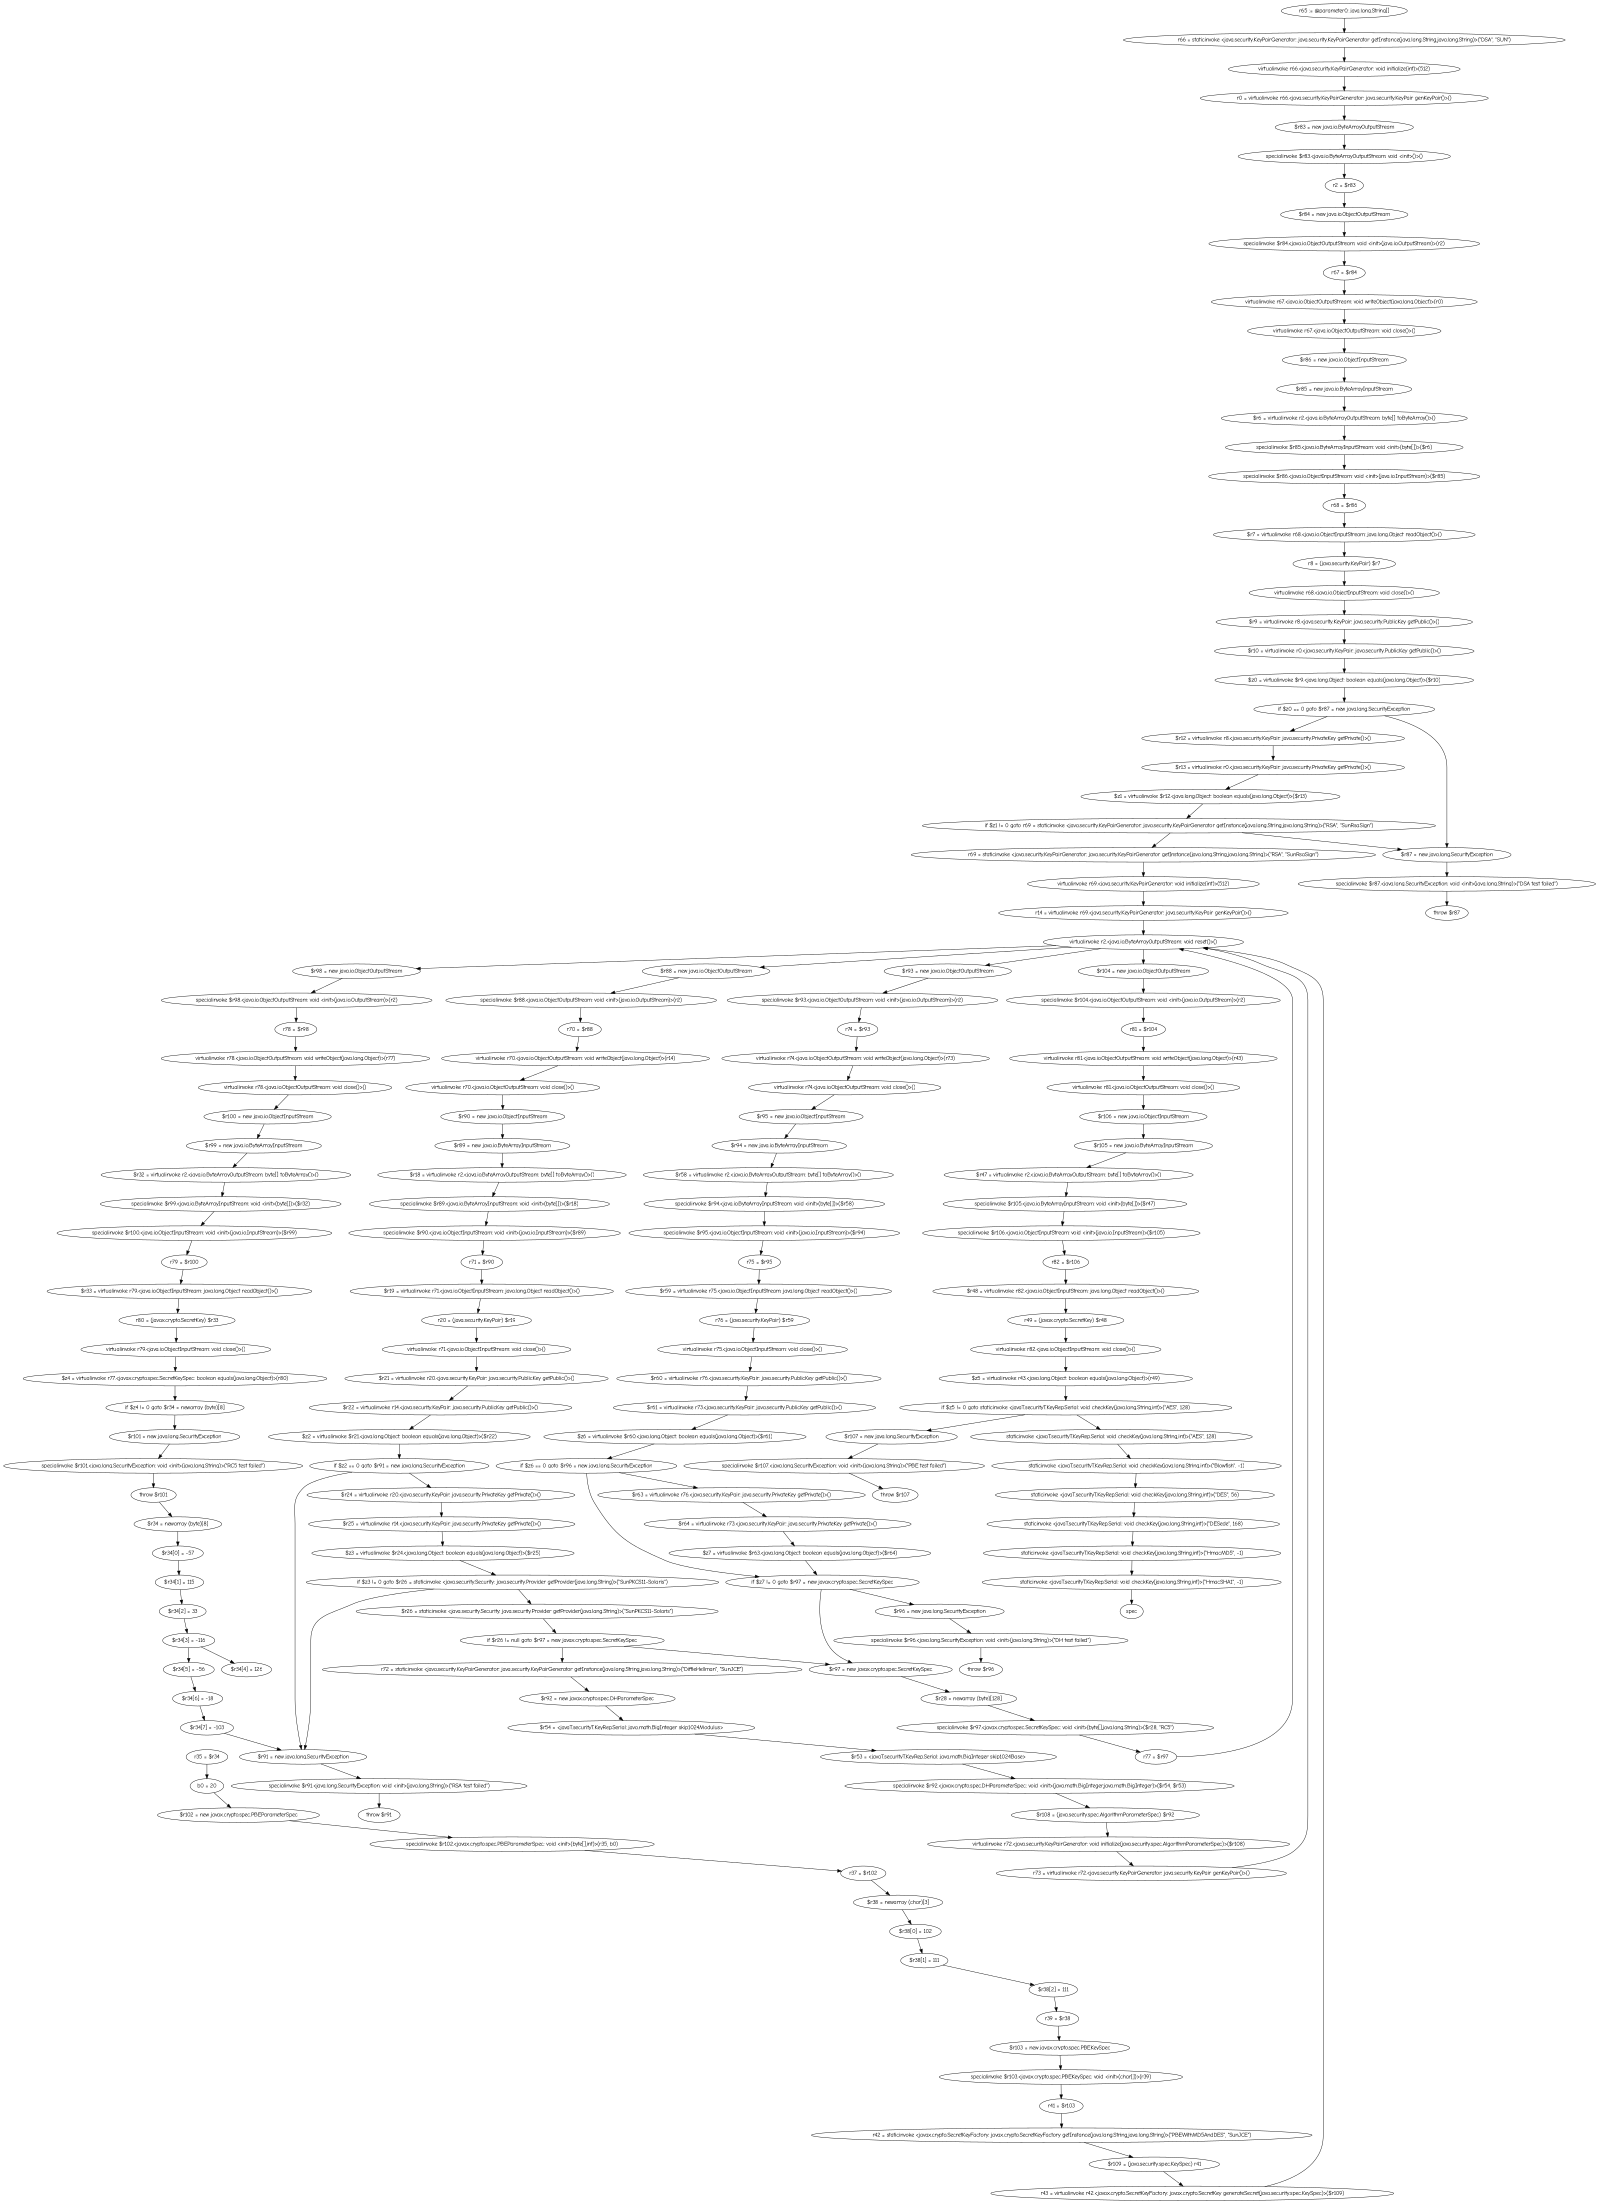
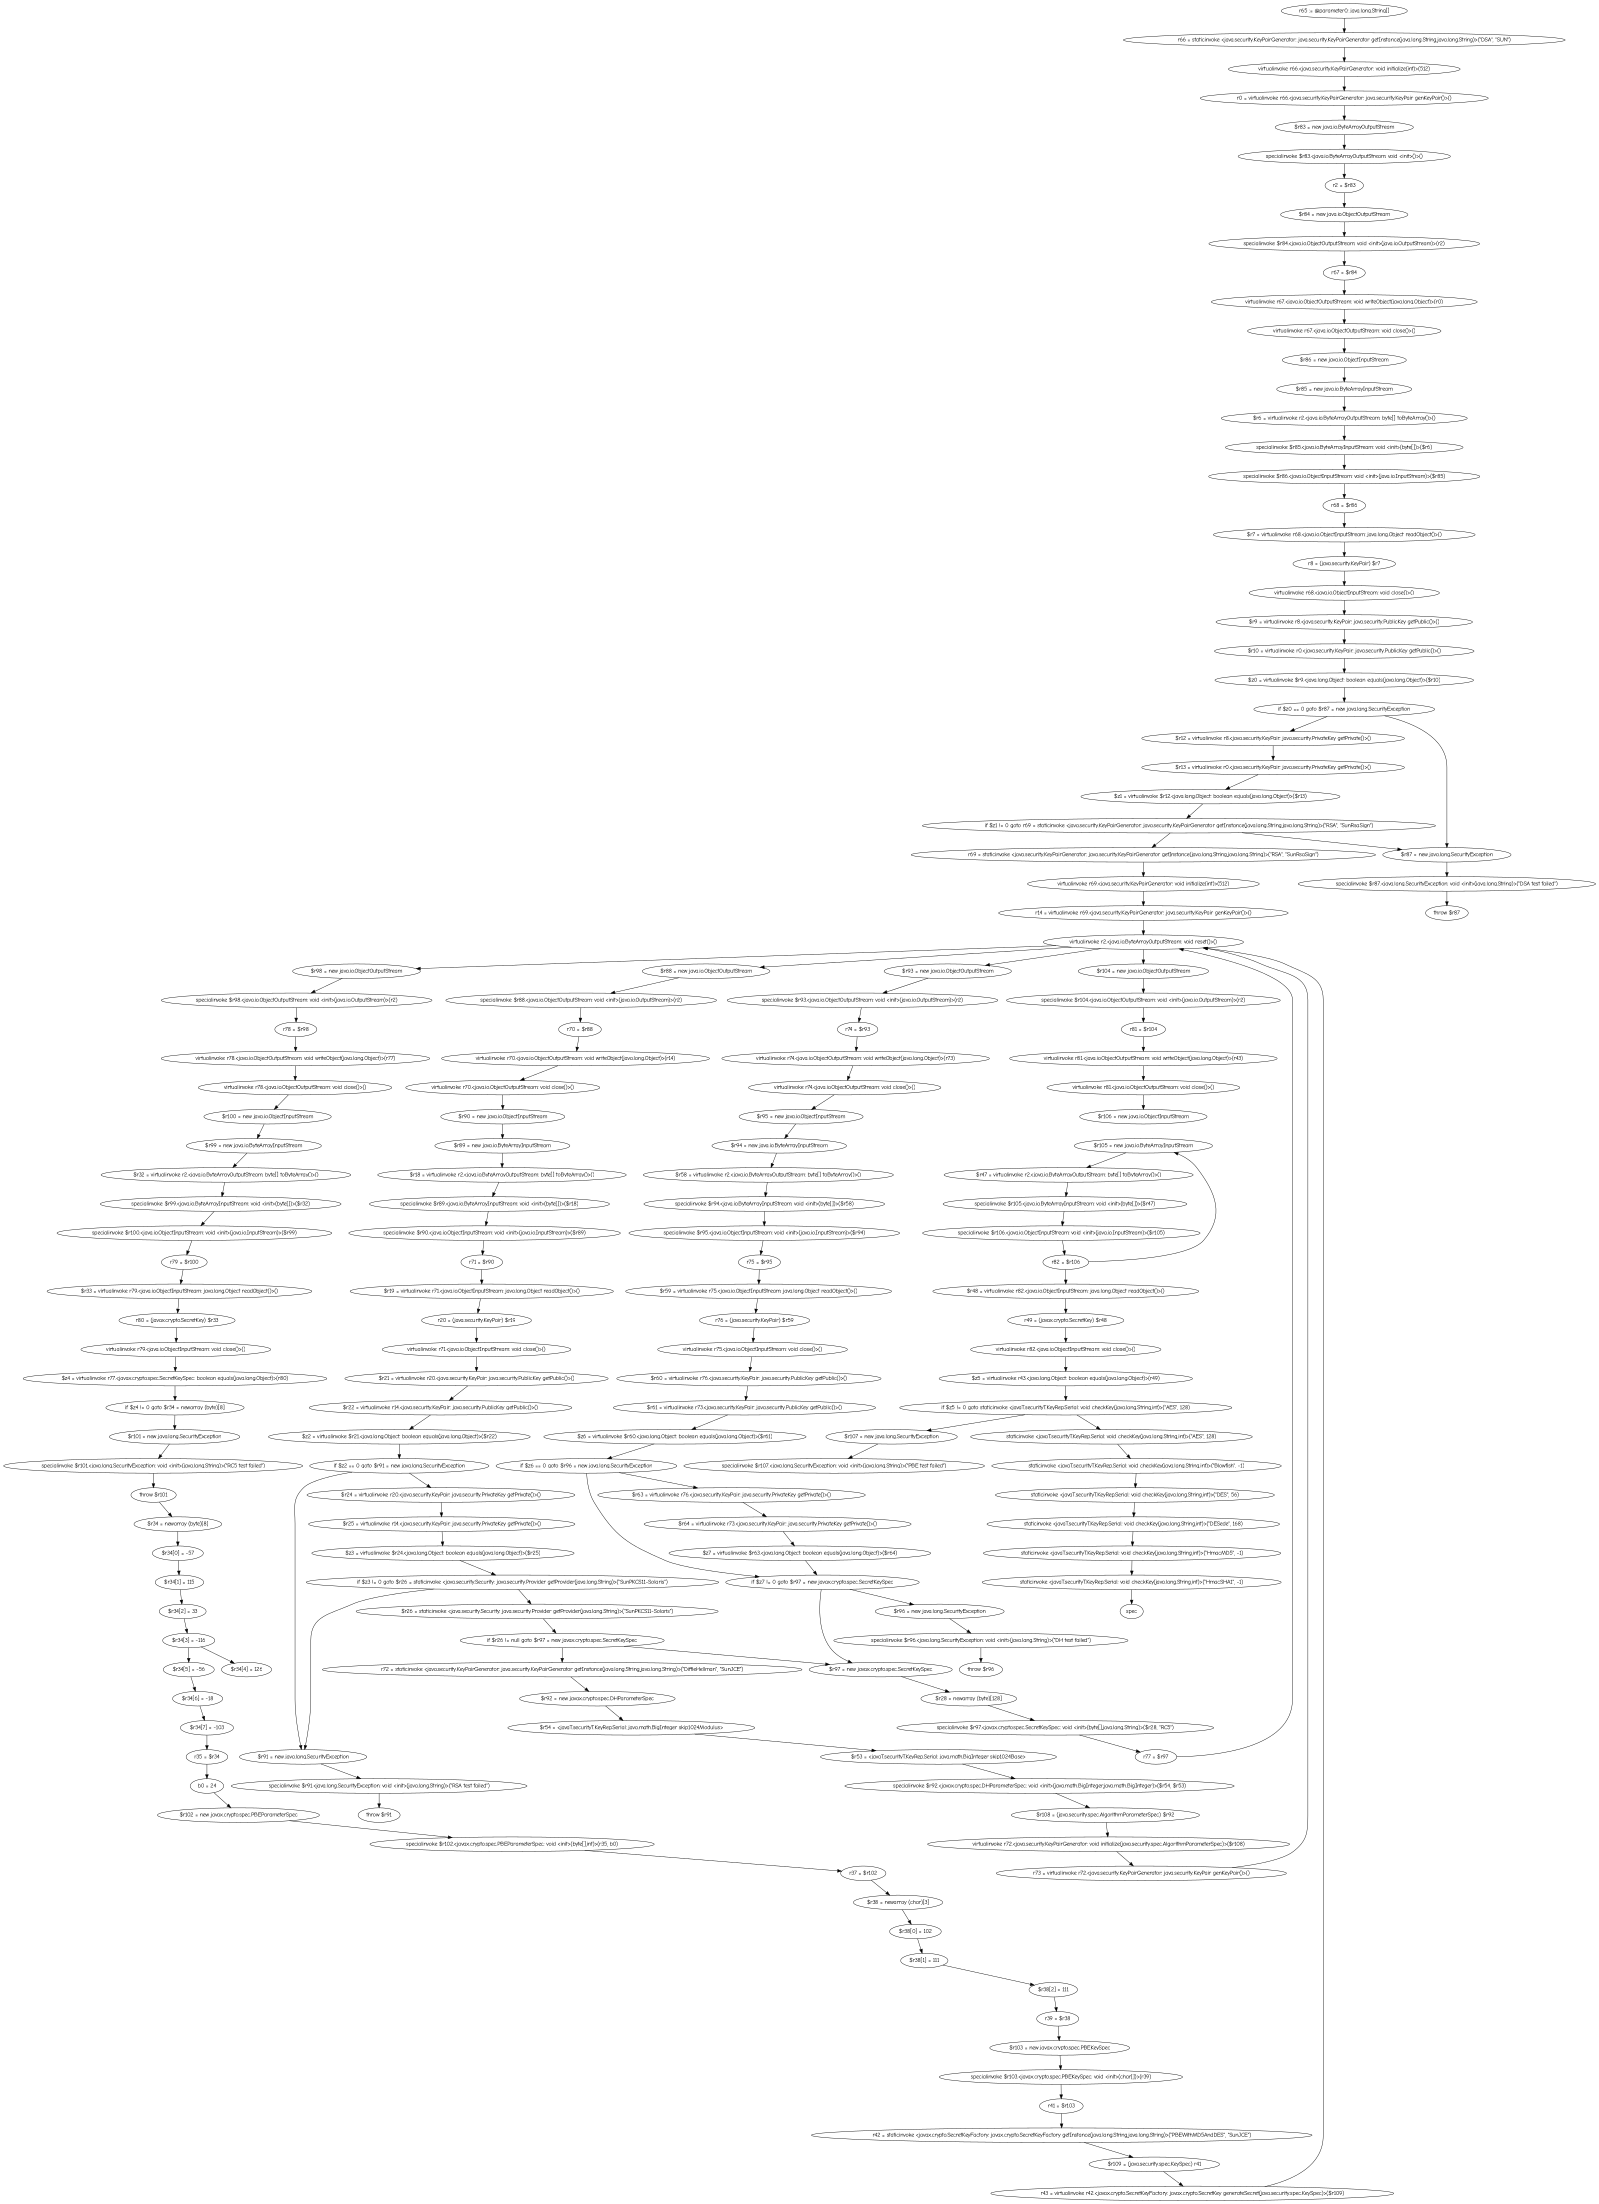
(1143, 1129) -> (1198, 1245)
(895, 1495) -> none
(251, 1741) -> (207, 1740)
(207, 1786) -> (207, 1786)
